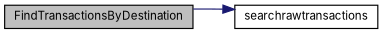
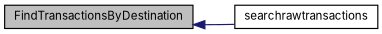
(208, 9) -> (220, 25)
